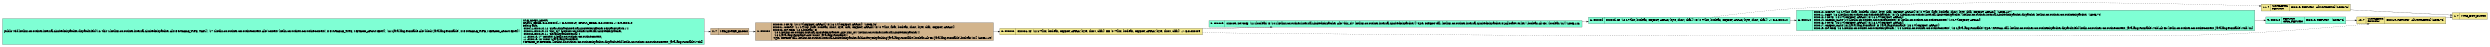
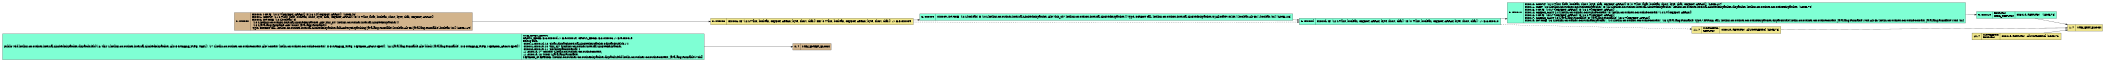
(2350, 20) -> (2050, 21)
(751, 32) -> none
(1785, 36) -> (1105, 22)
